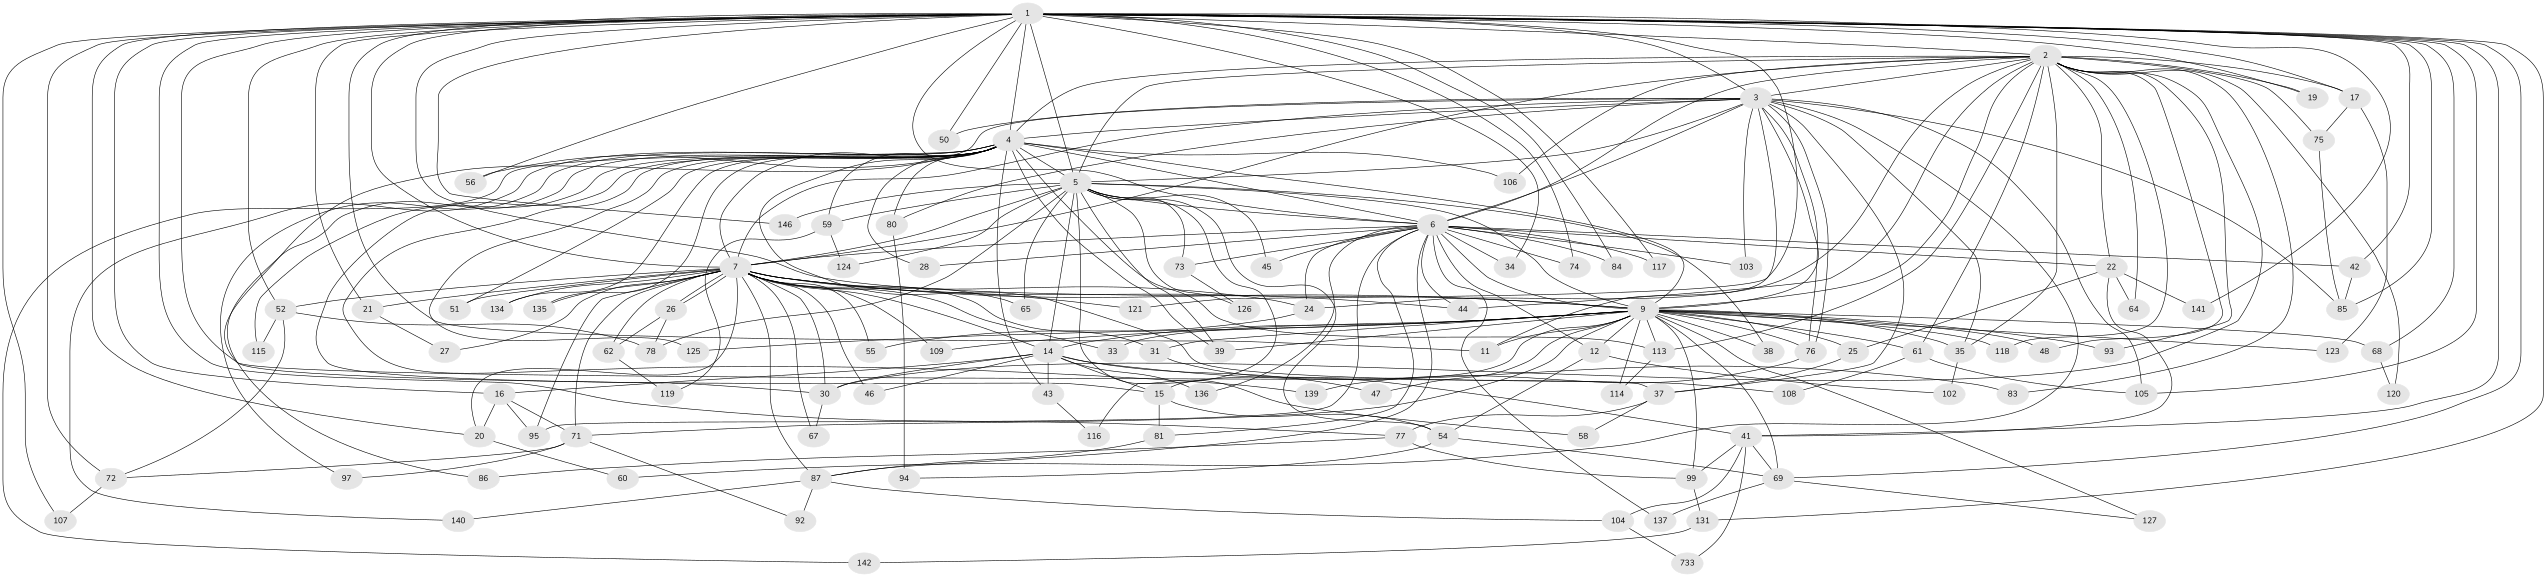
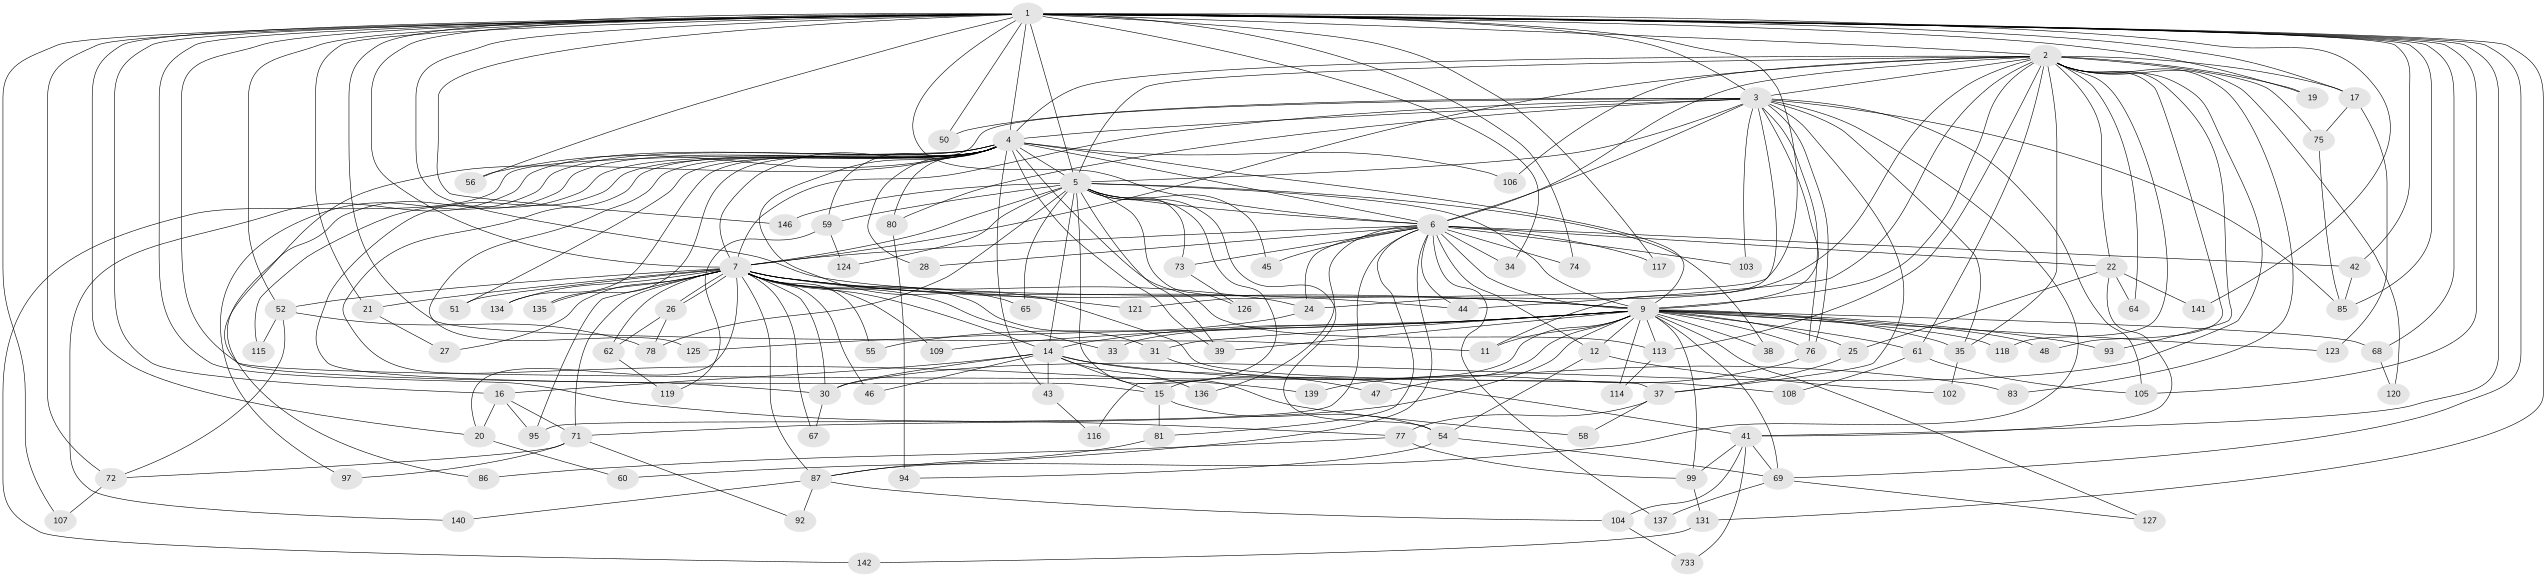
(1617, 267) -> none
